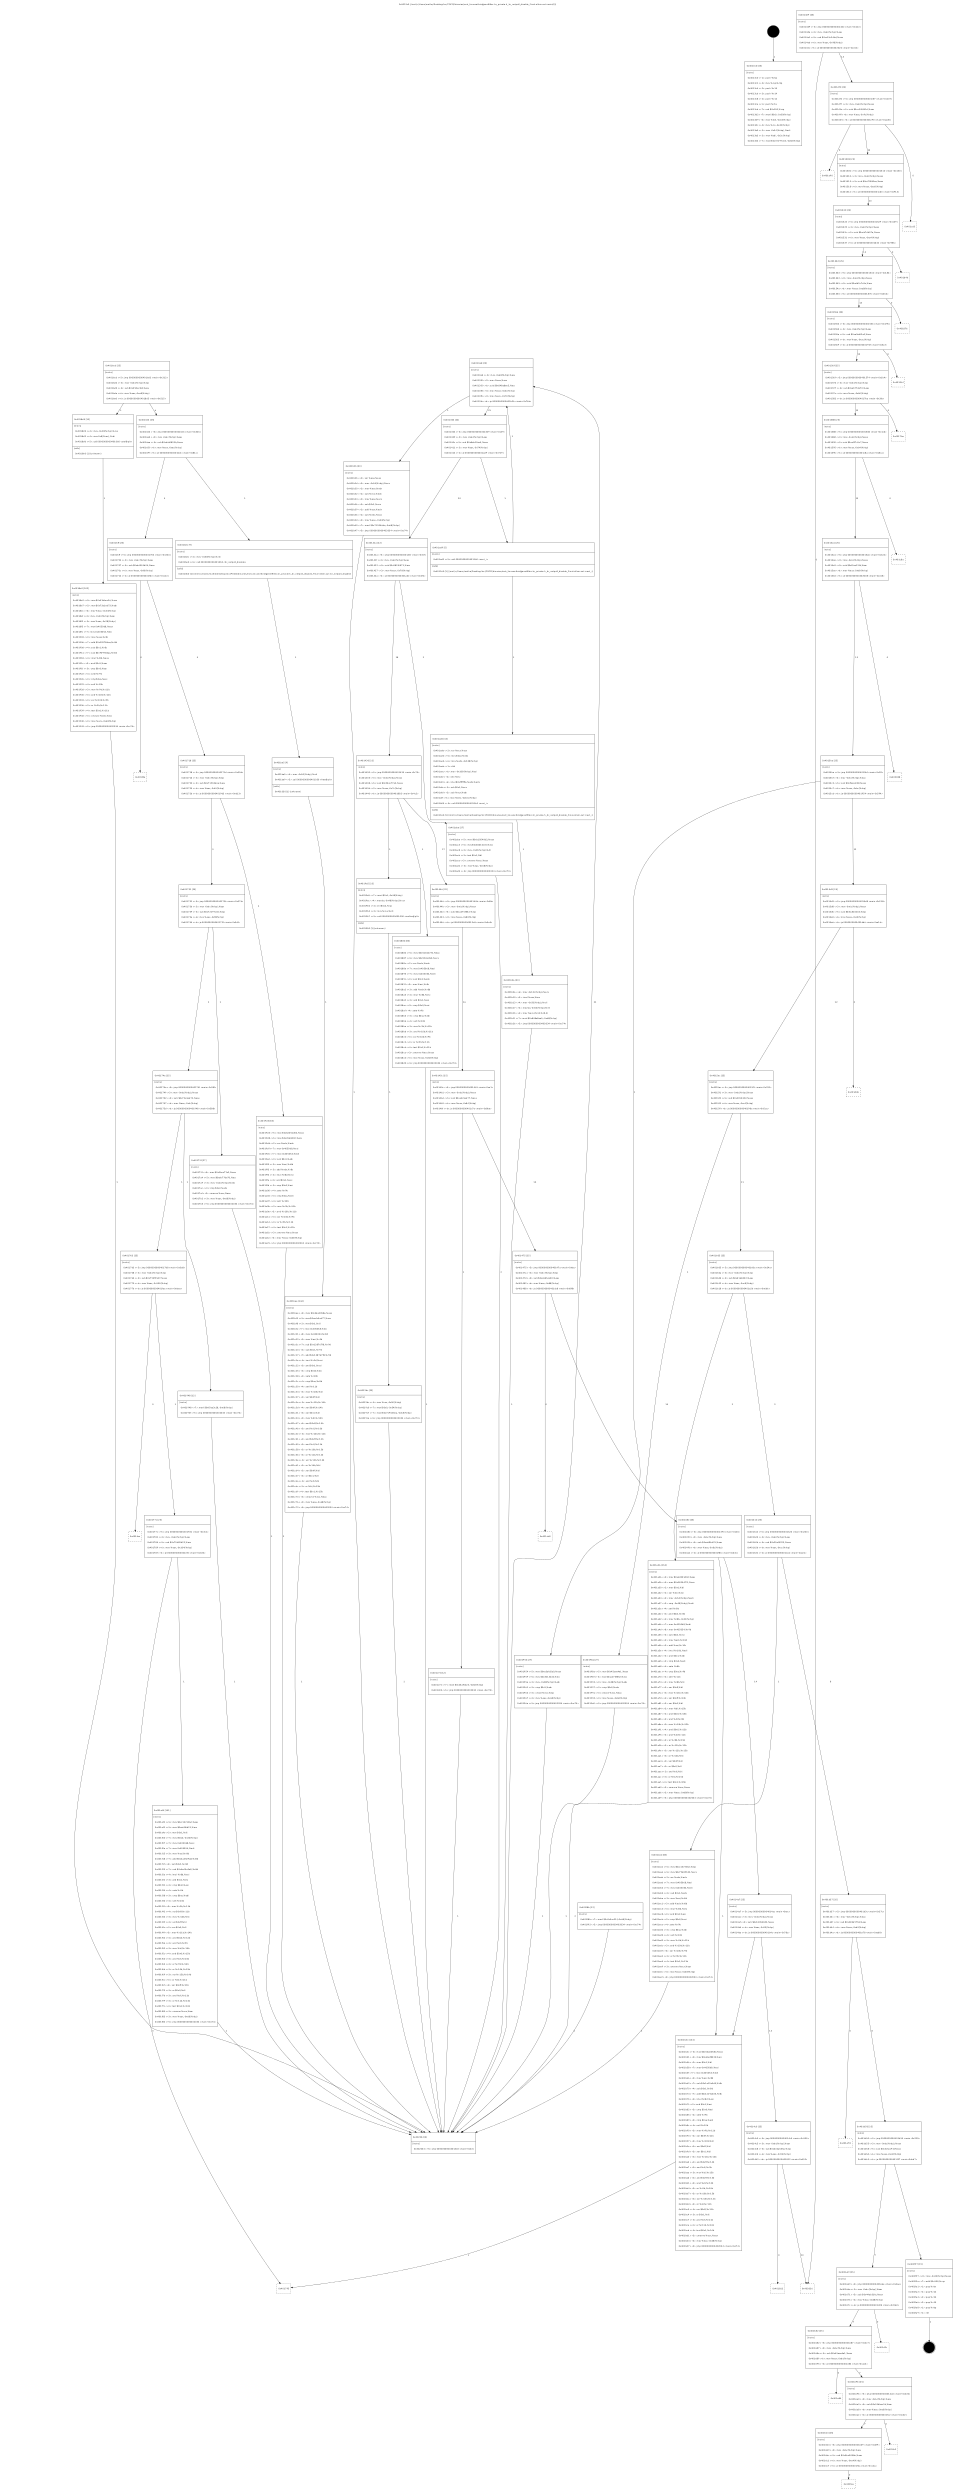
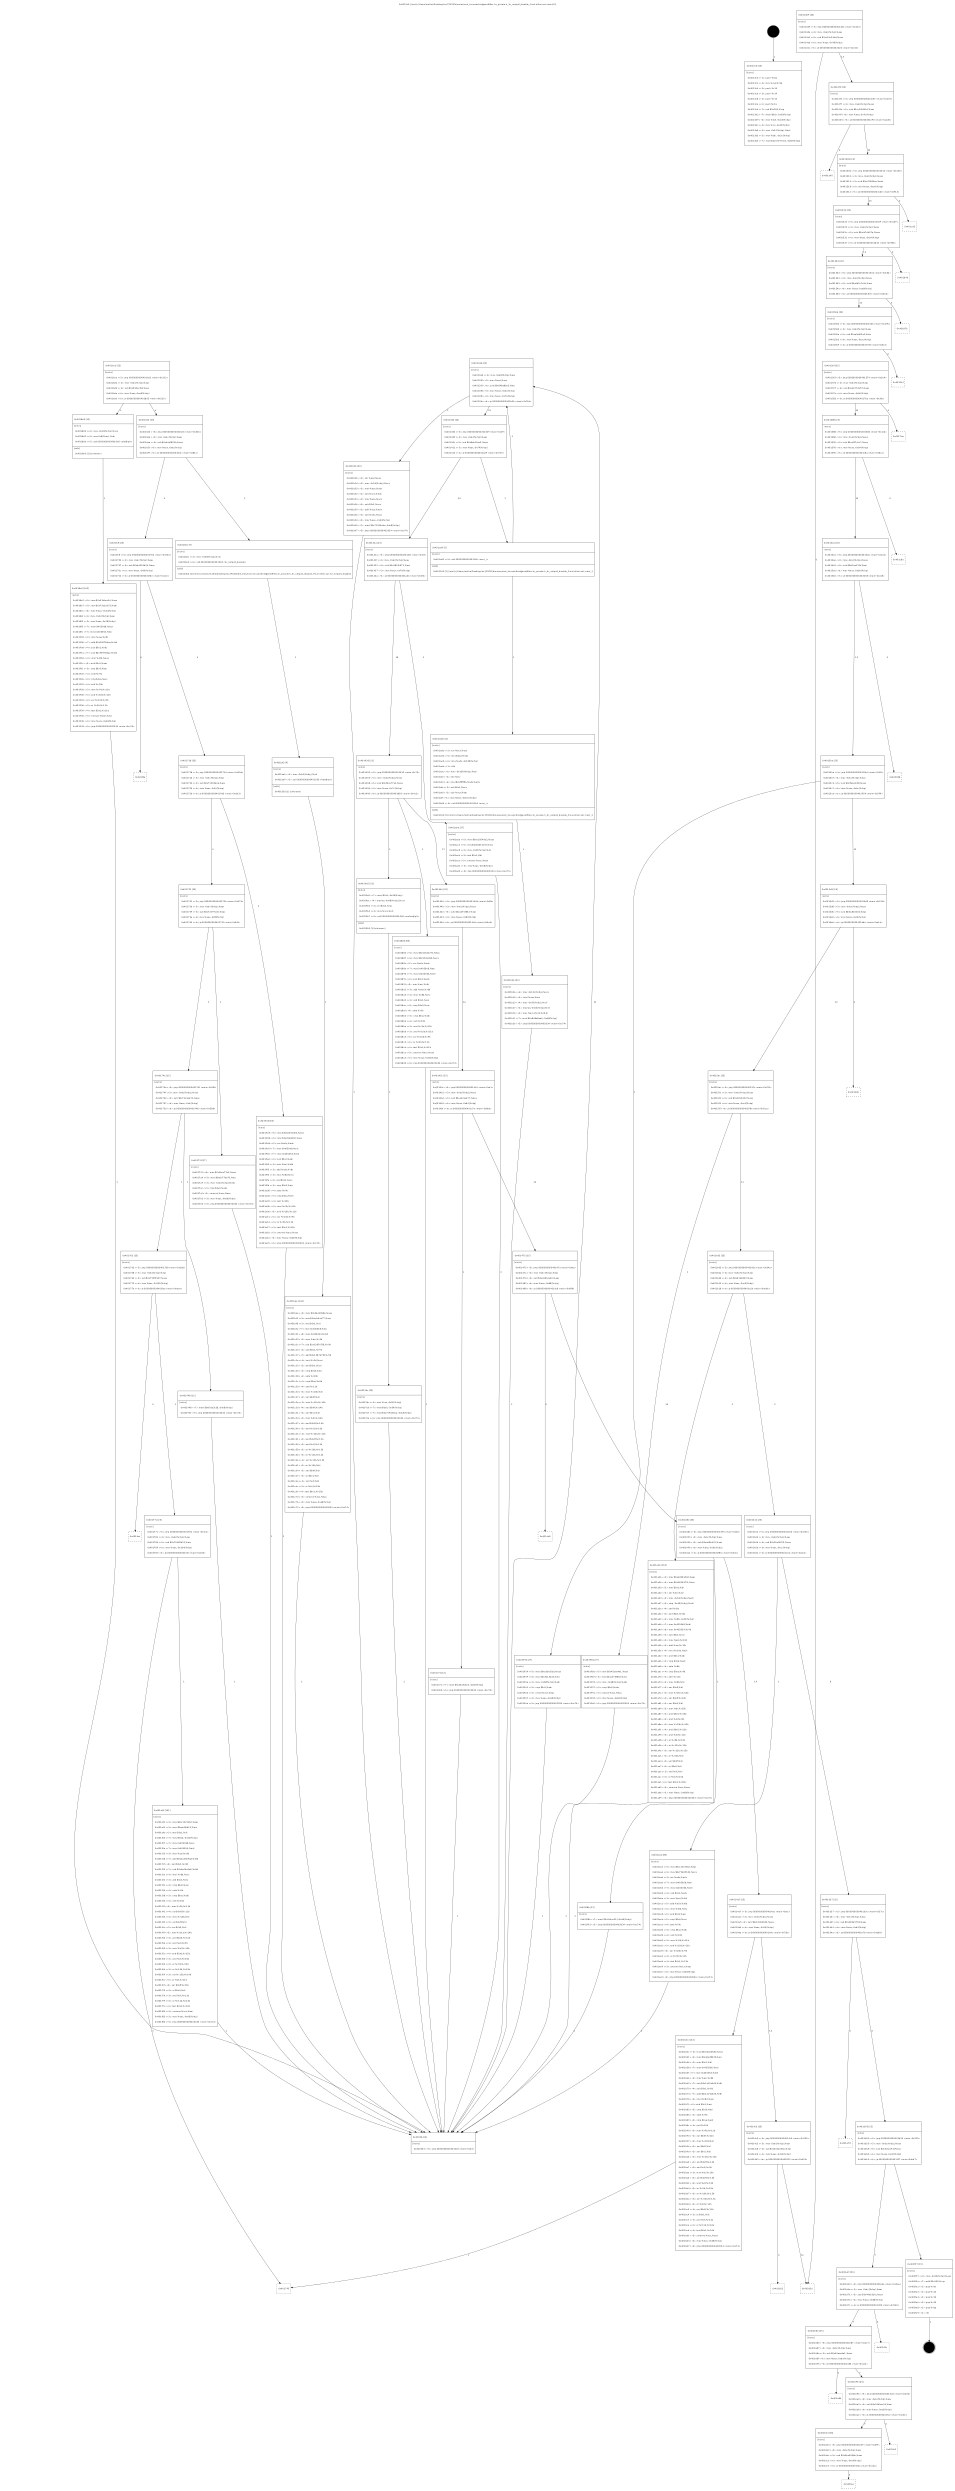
(909, 169) -> (903, 208)
(857, 355) -> none
(722, 1796) -> (716, 1766)
